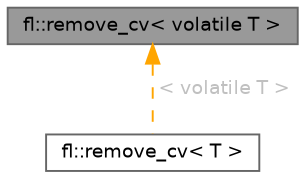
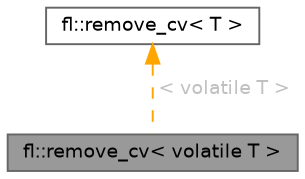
(153, 99) -> (153, 99)
